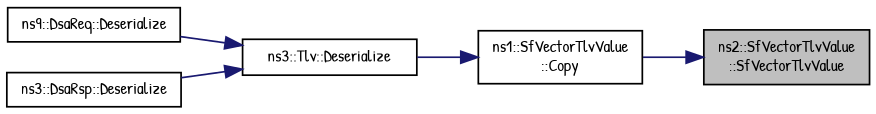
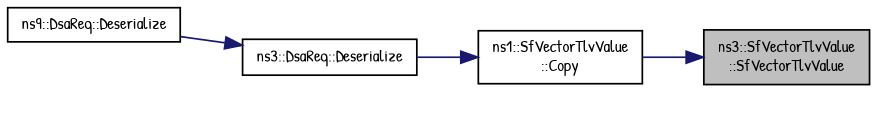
(330, 57) -> (330, 57)
(787, 57) -> (787, 57)
(94, 90) -> none
